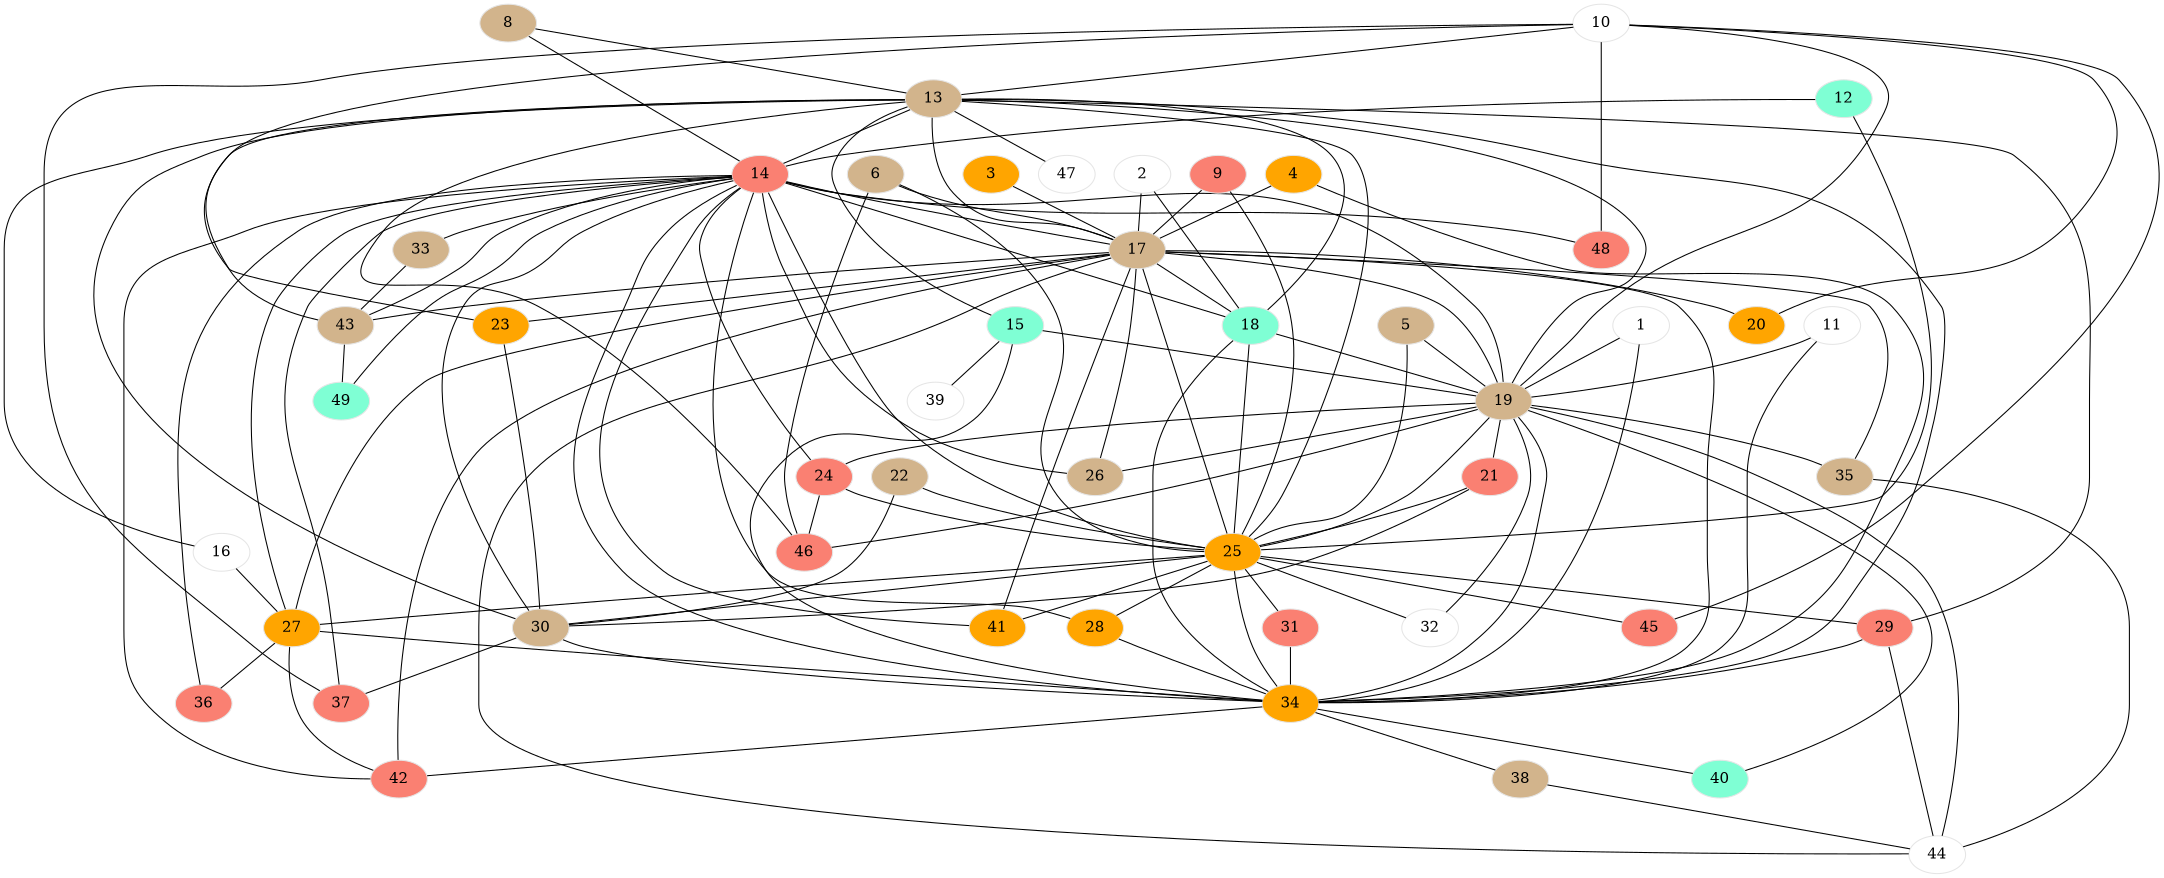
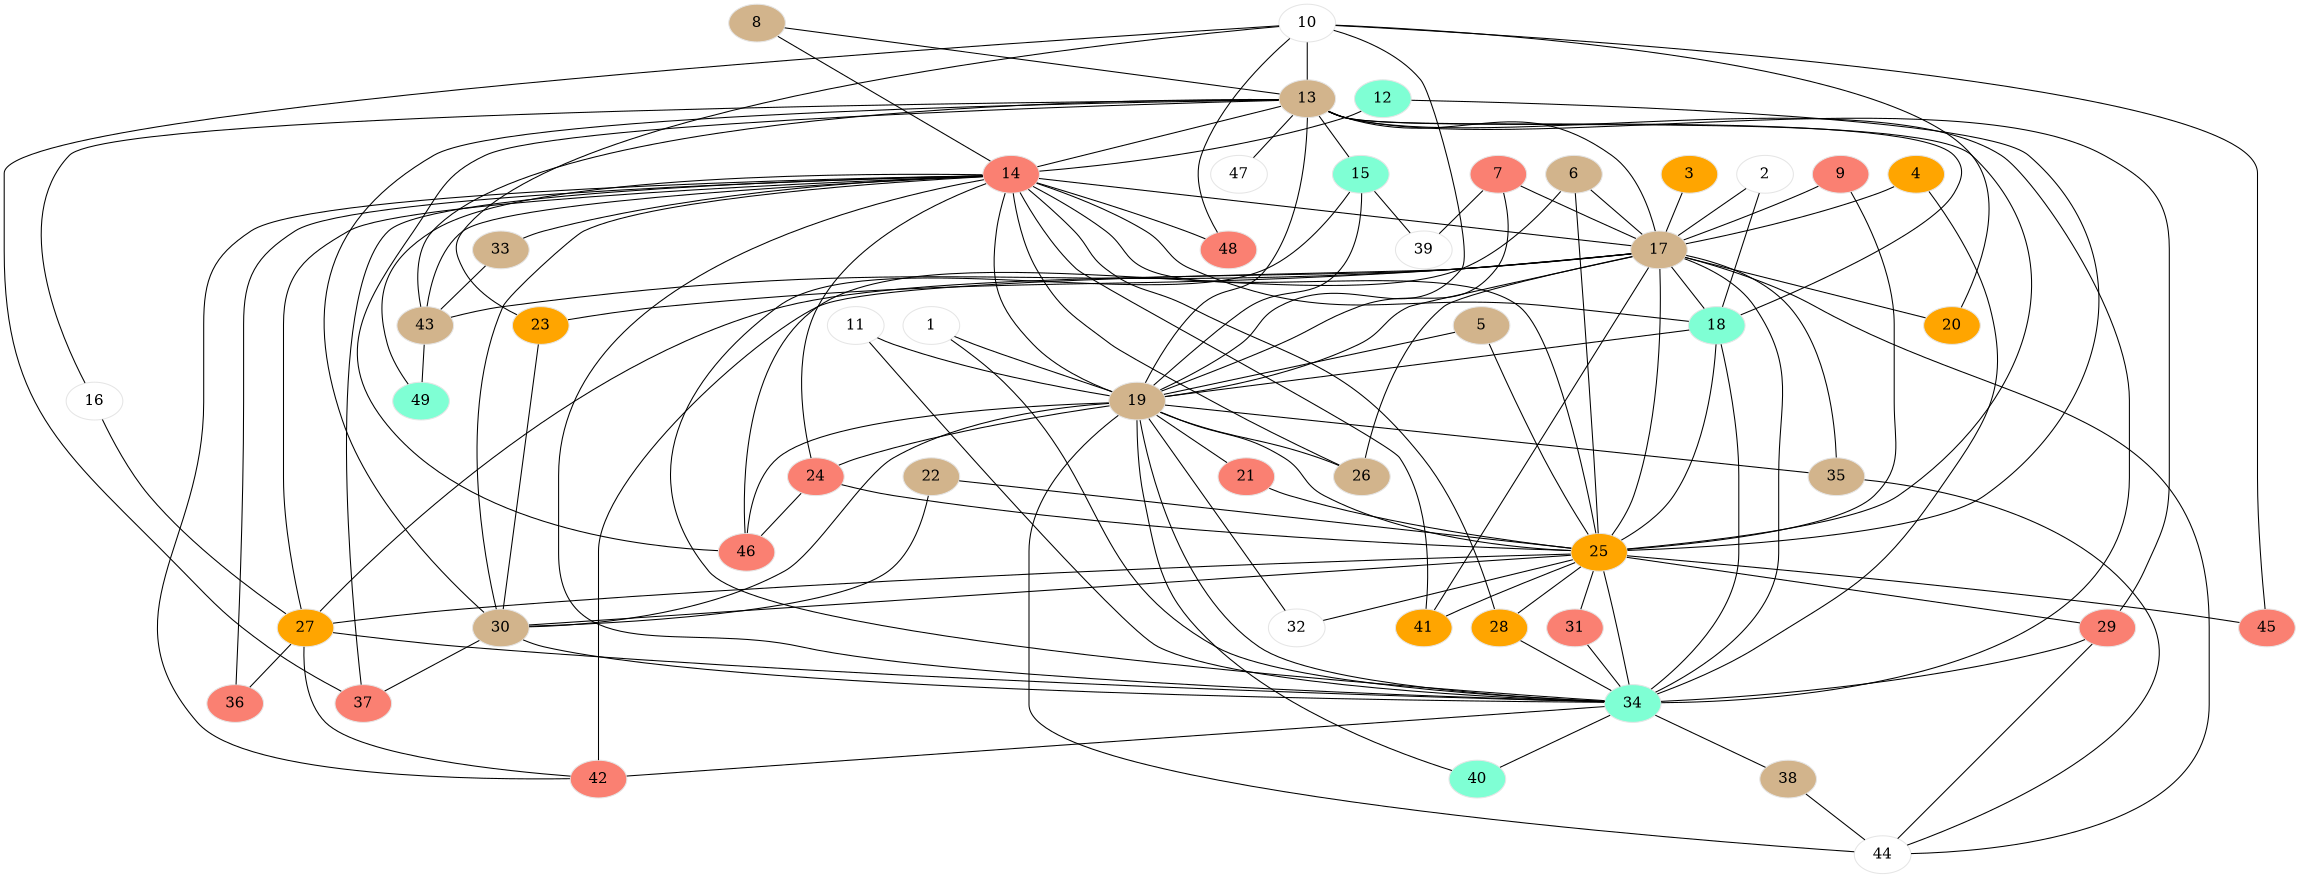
none -> (1498, 174)
(1028, 601) -> (827, 530)
(1290, 703) -> (1633, 703)
